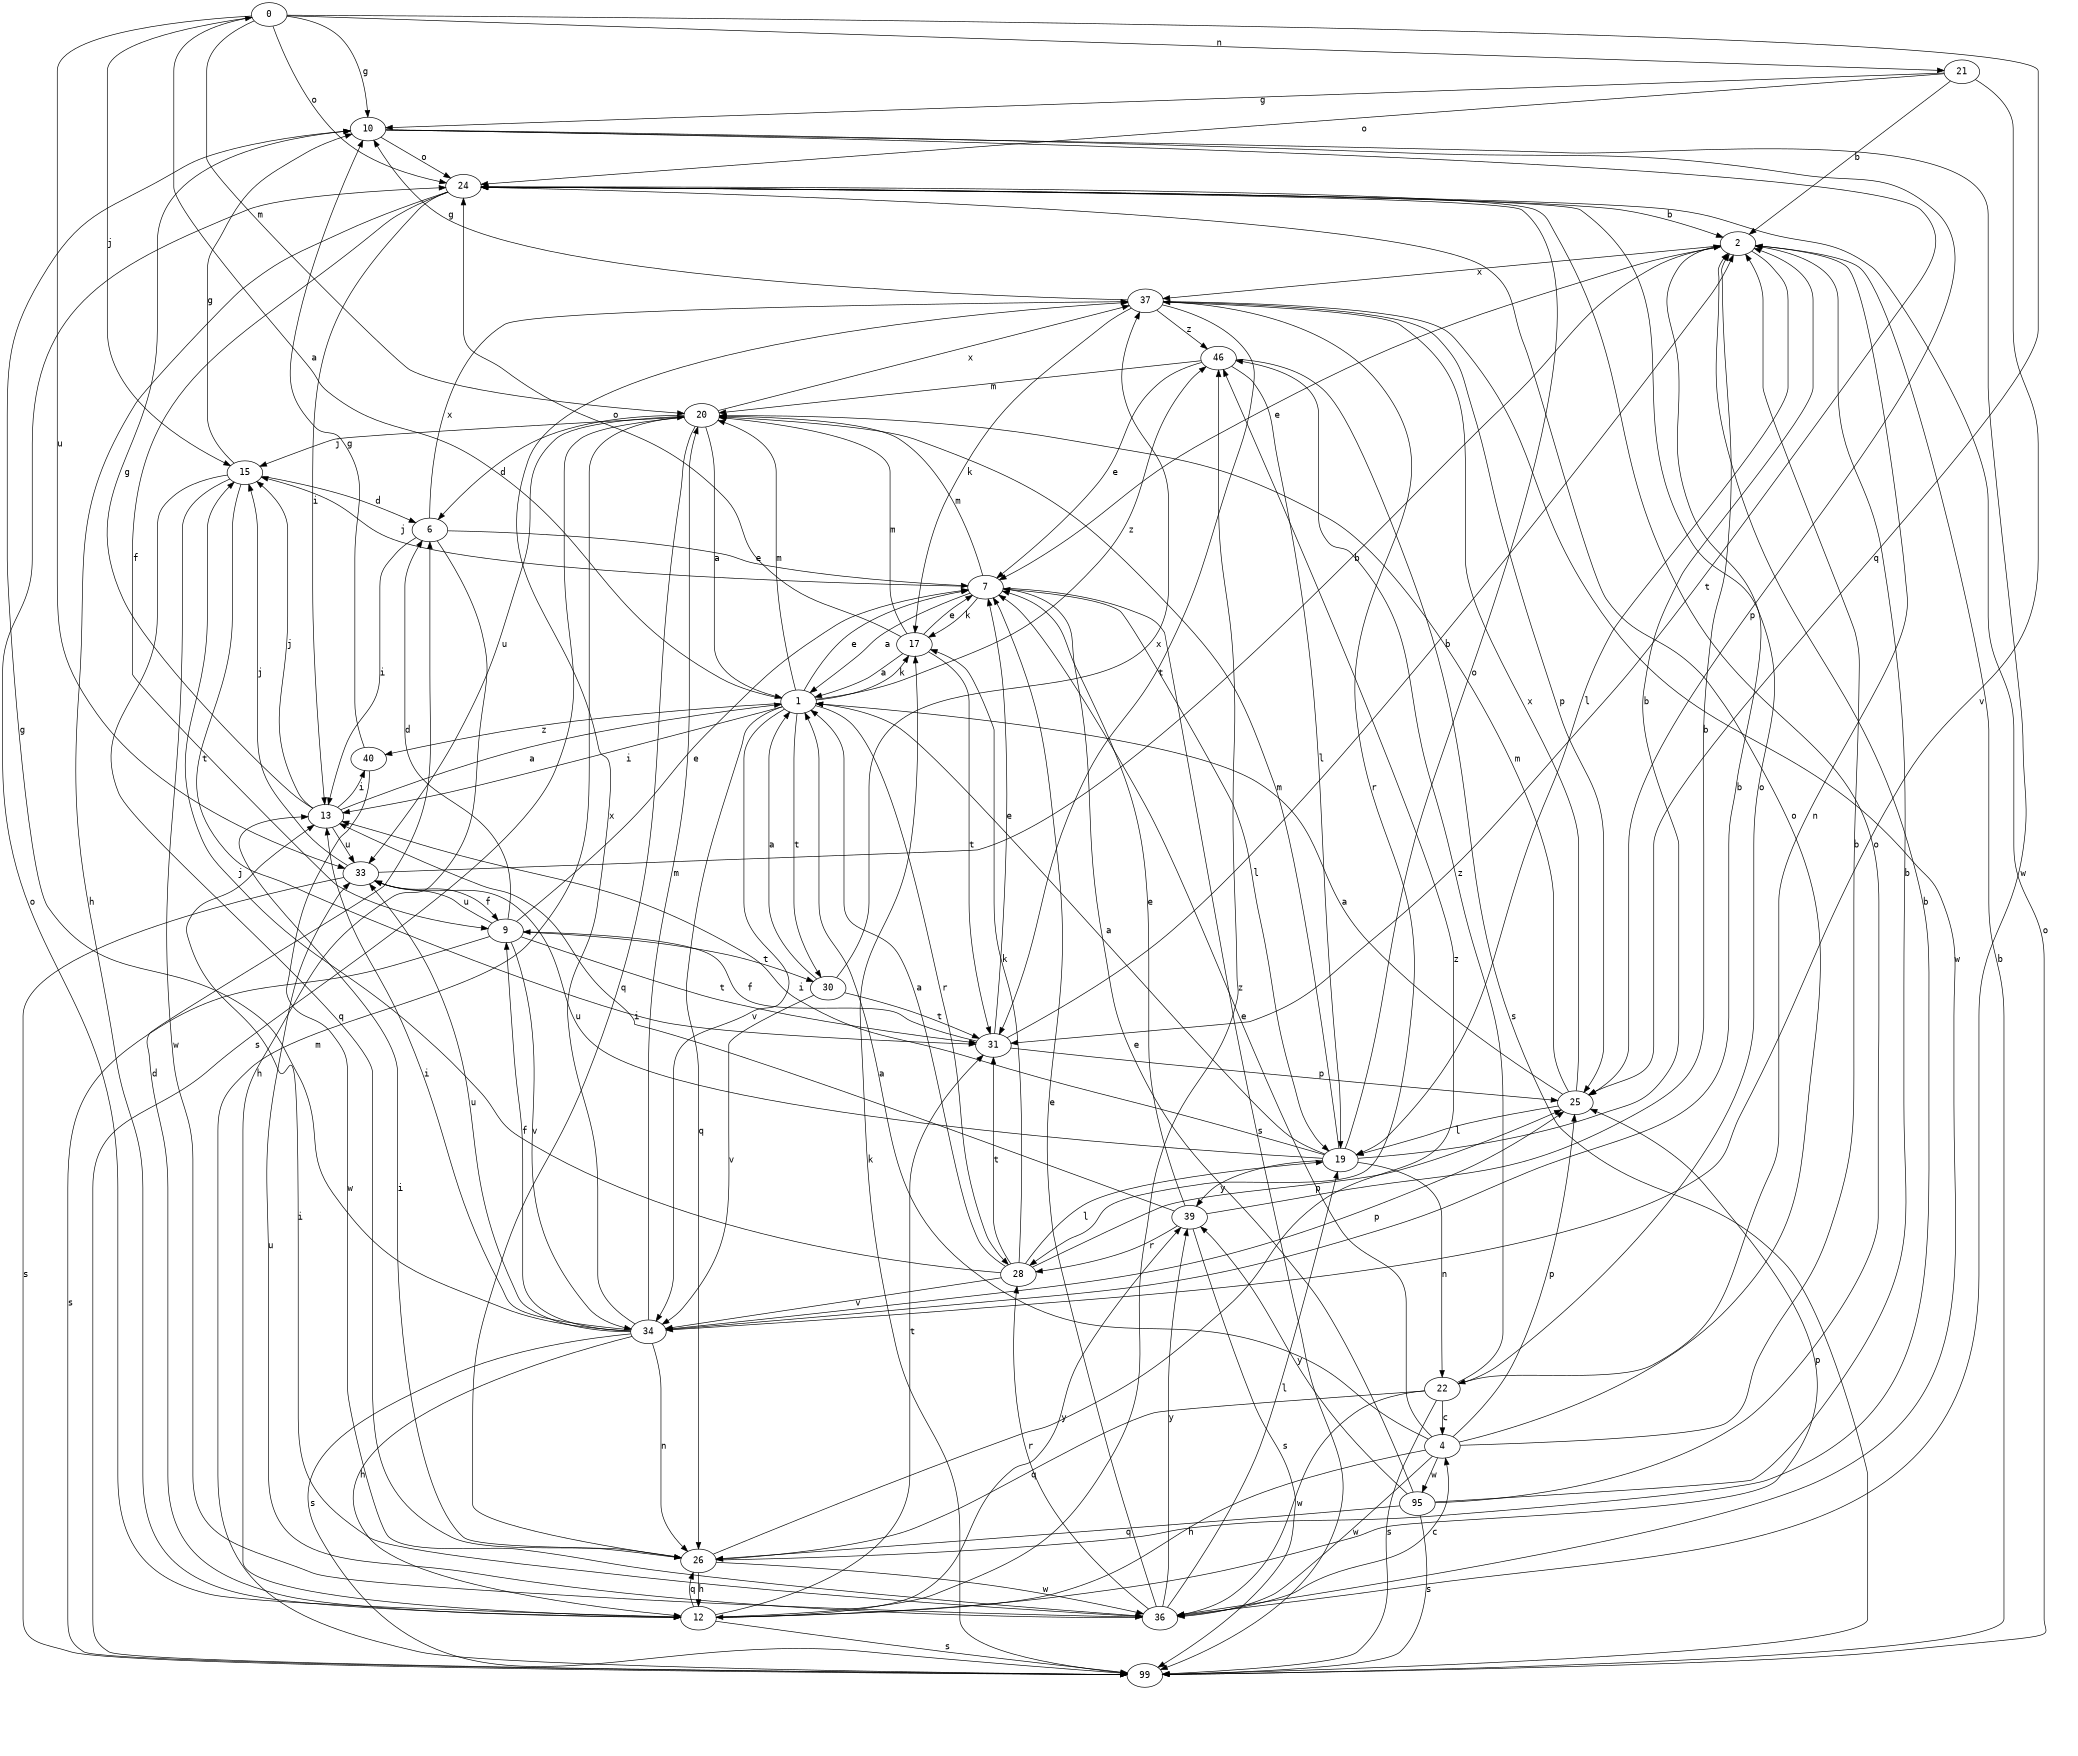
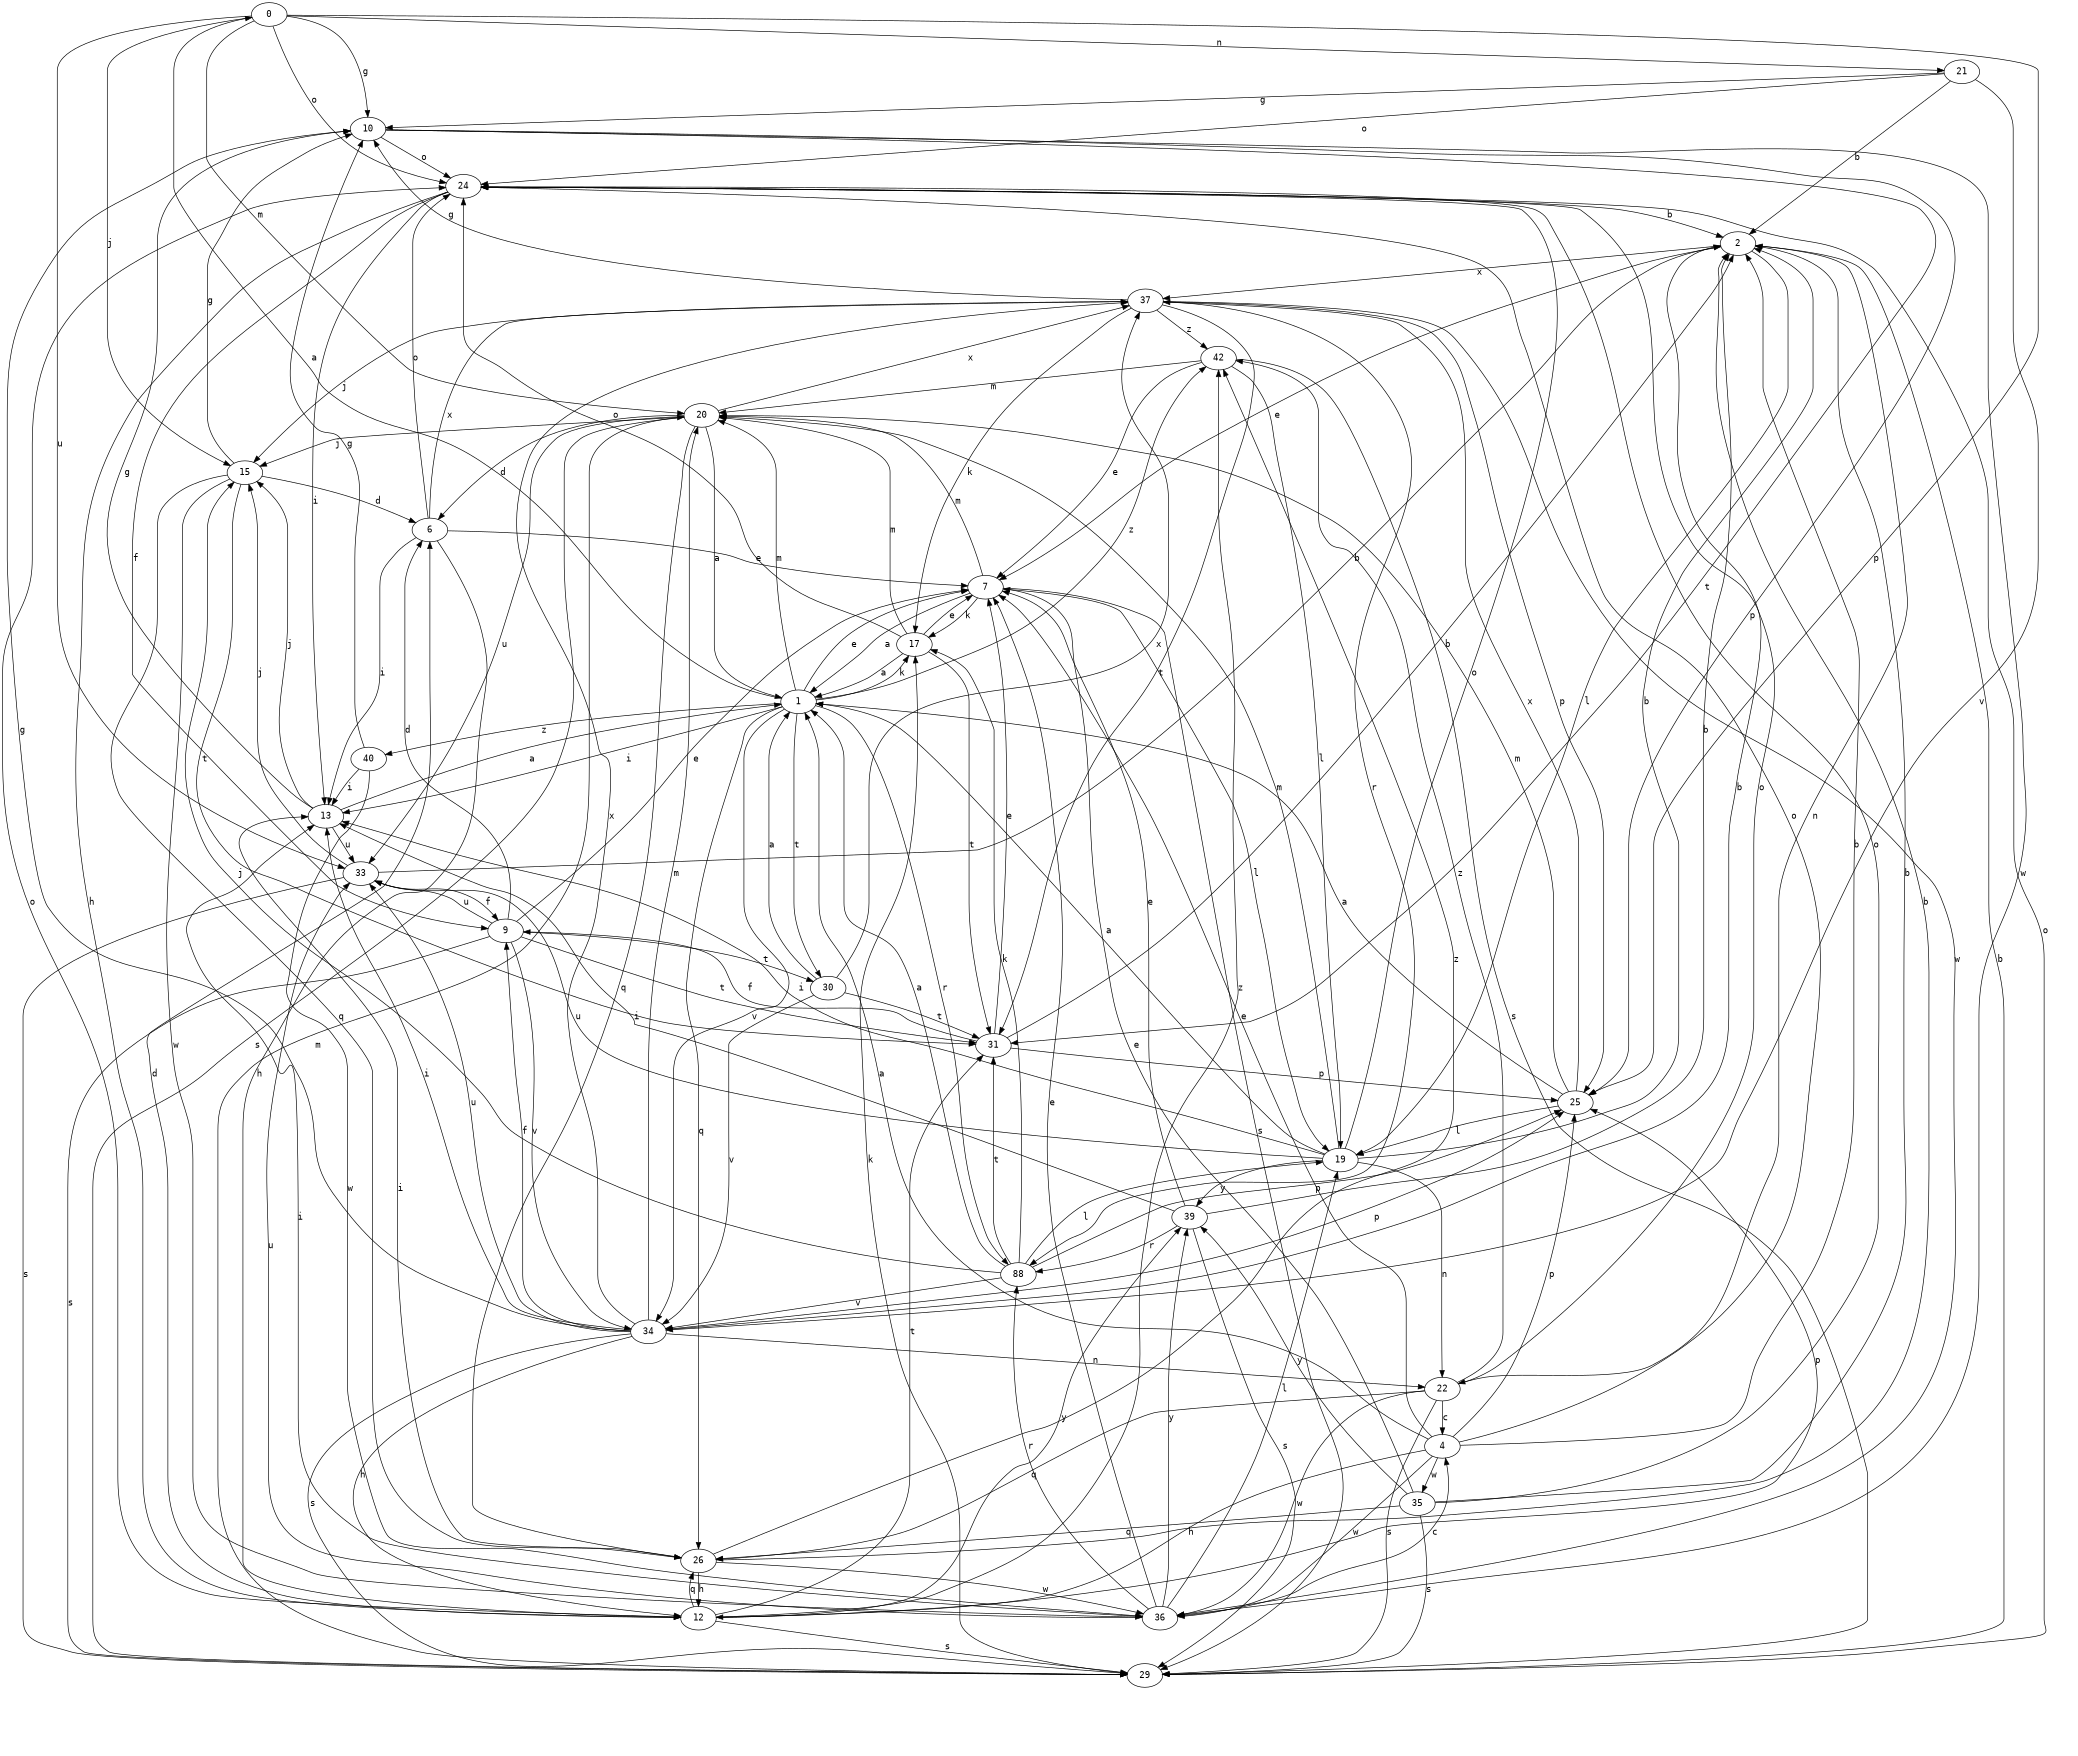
none -> (413, 352)
(1219, 358) -> (1219, 358)
(1877, 559) -> (1877, 559)
(609, 571) -> (489, 324)
(352, 794) -> (346, 783)
(1018, 1275) -> (1018, 1275)
(661, 1448) -> (1042, 1360)
(1417, 1504) -> (1417, 1504)
(1145, 1675) -> (1145, 1675)
